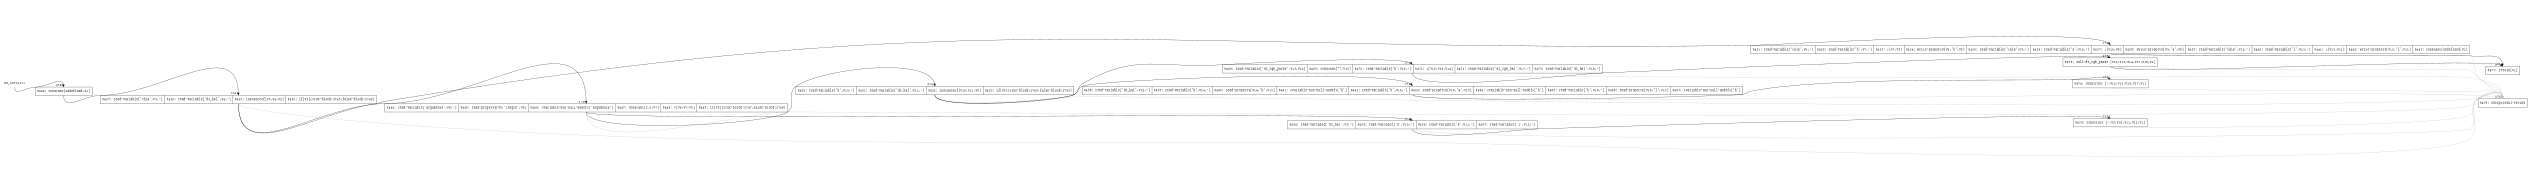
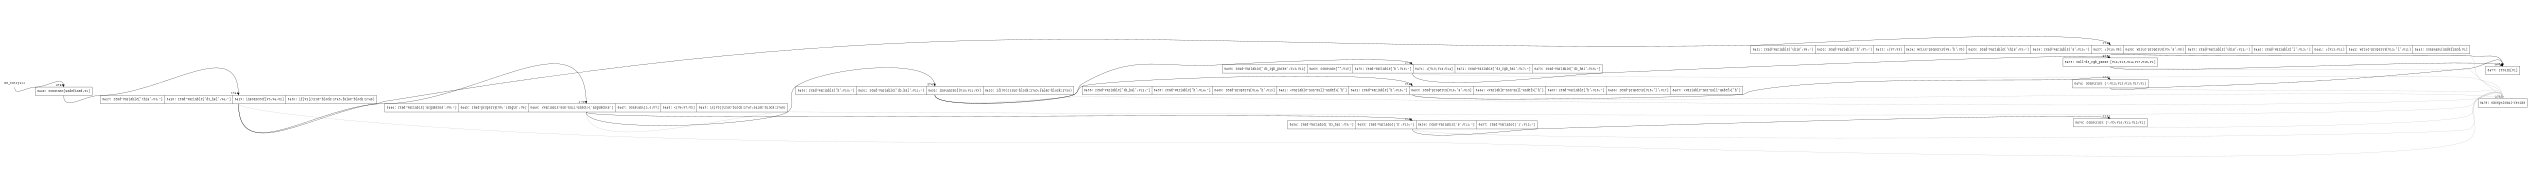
none -> (2308, 81)
